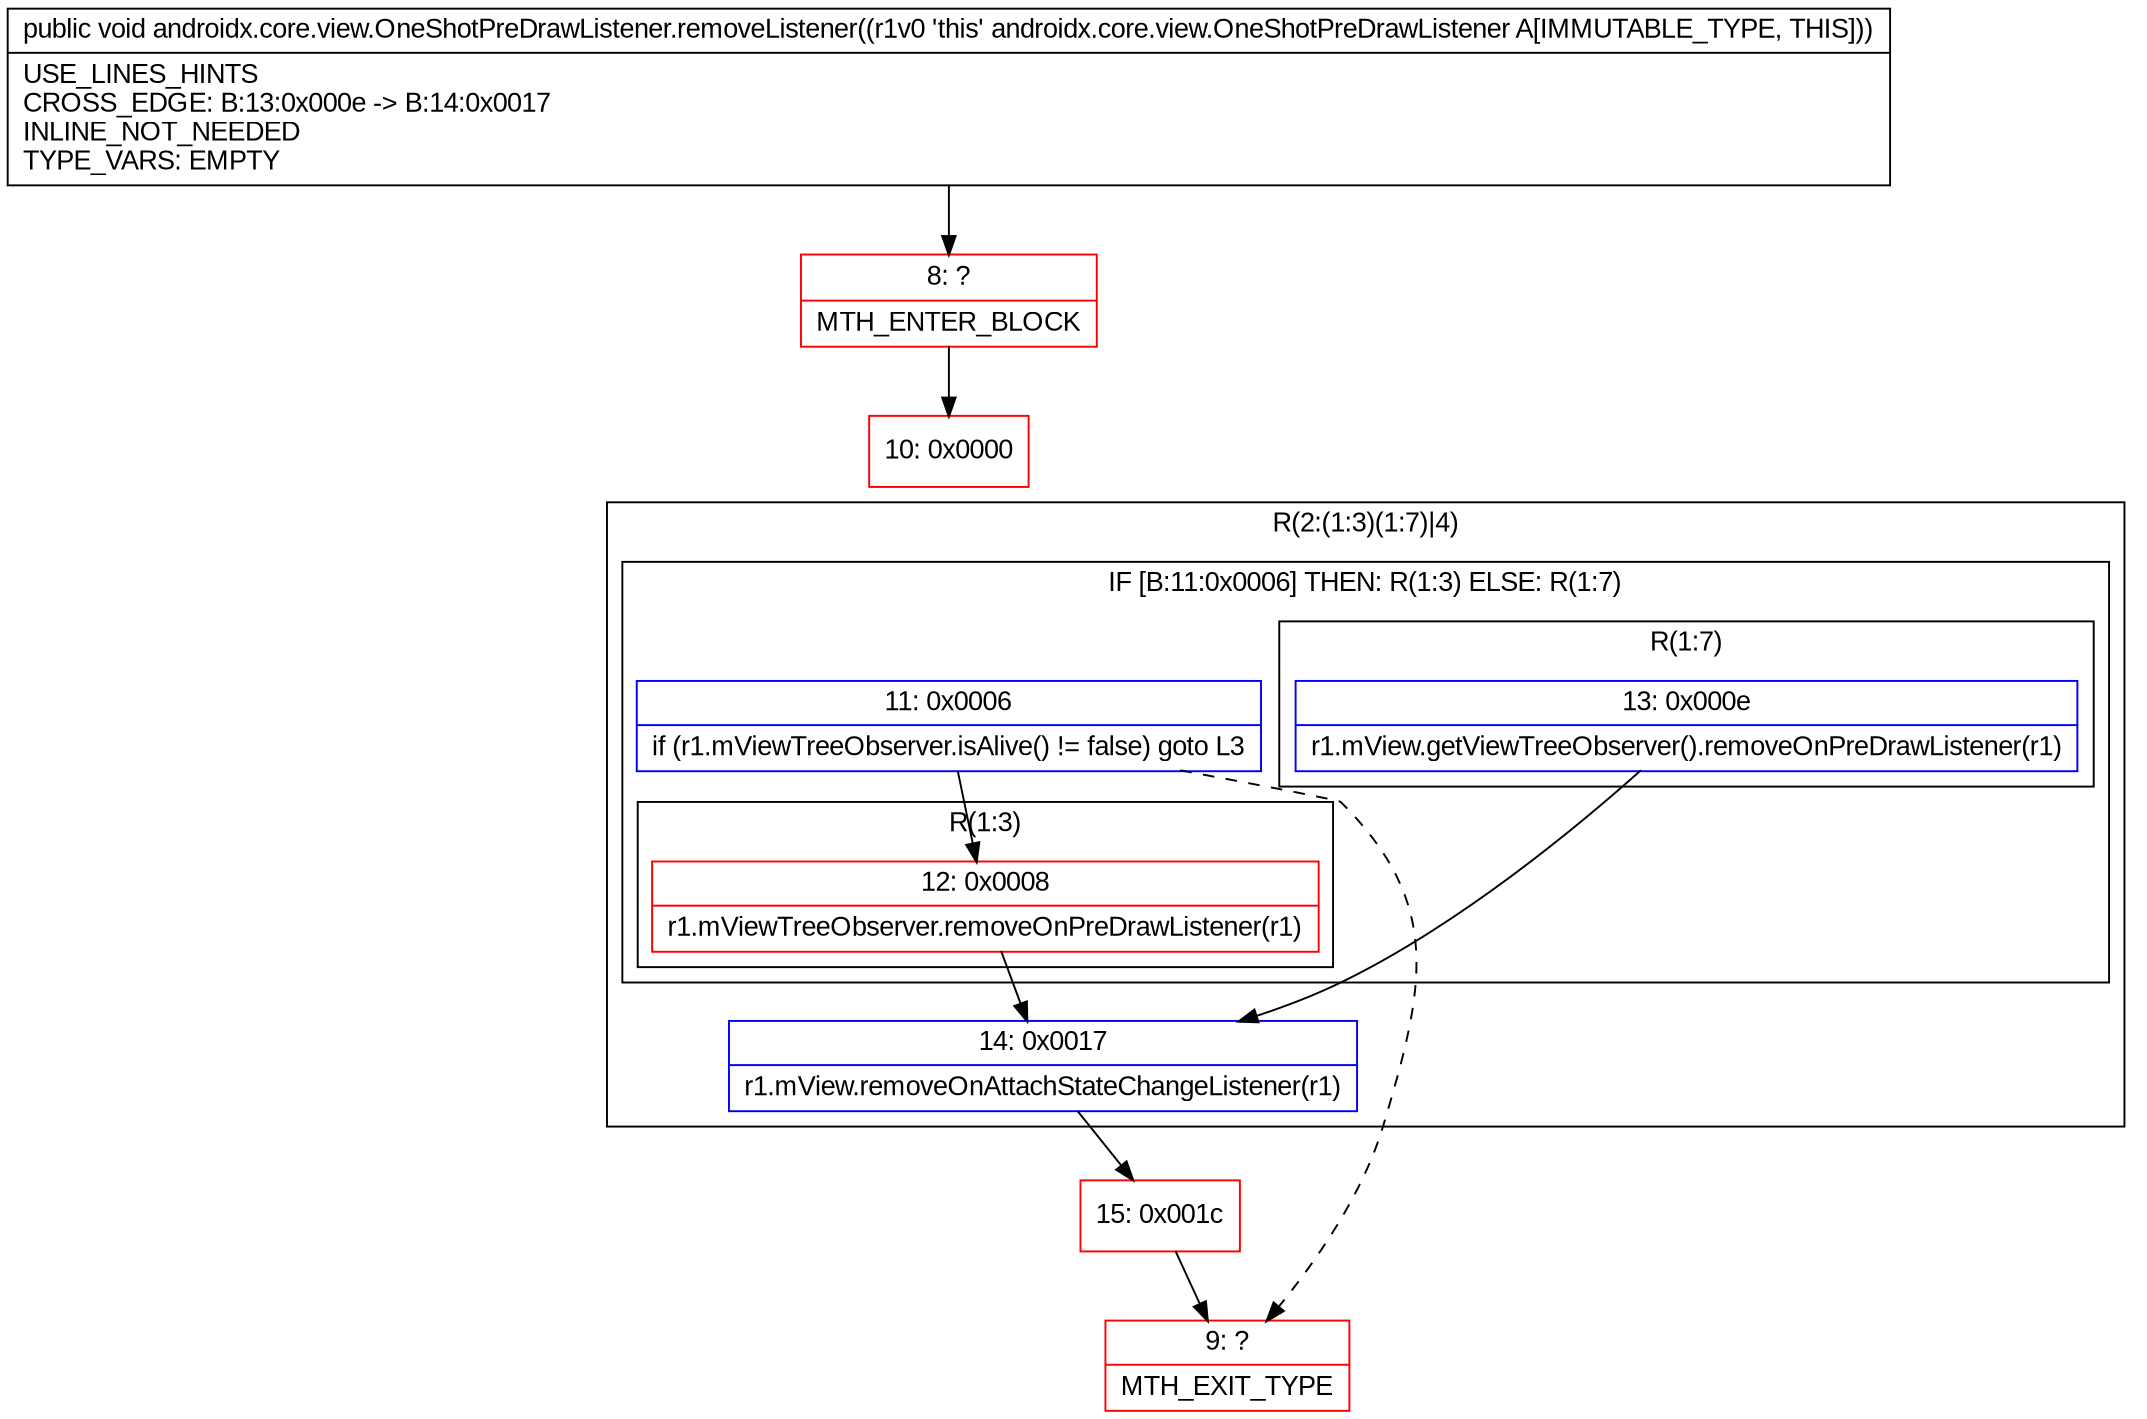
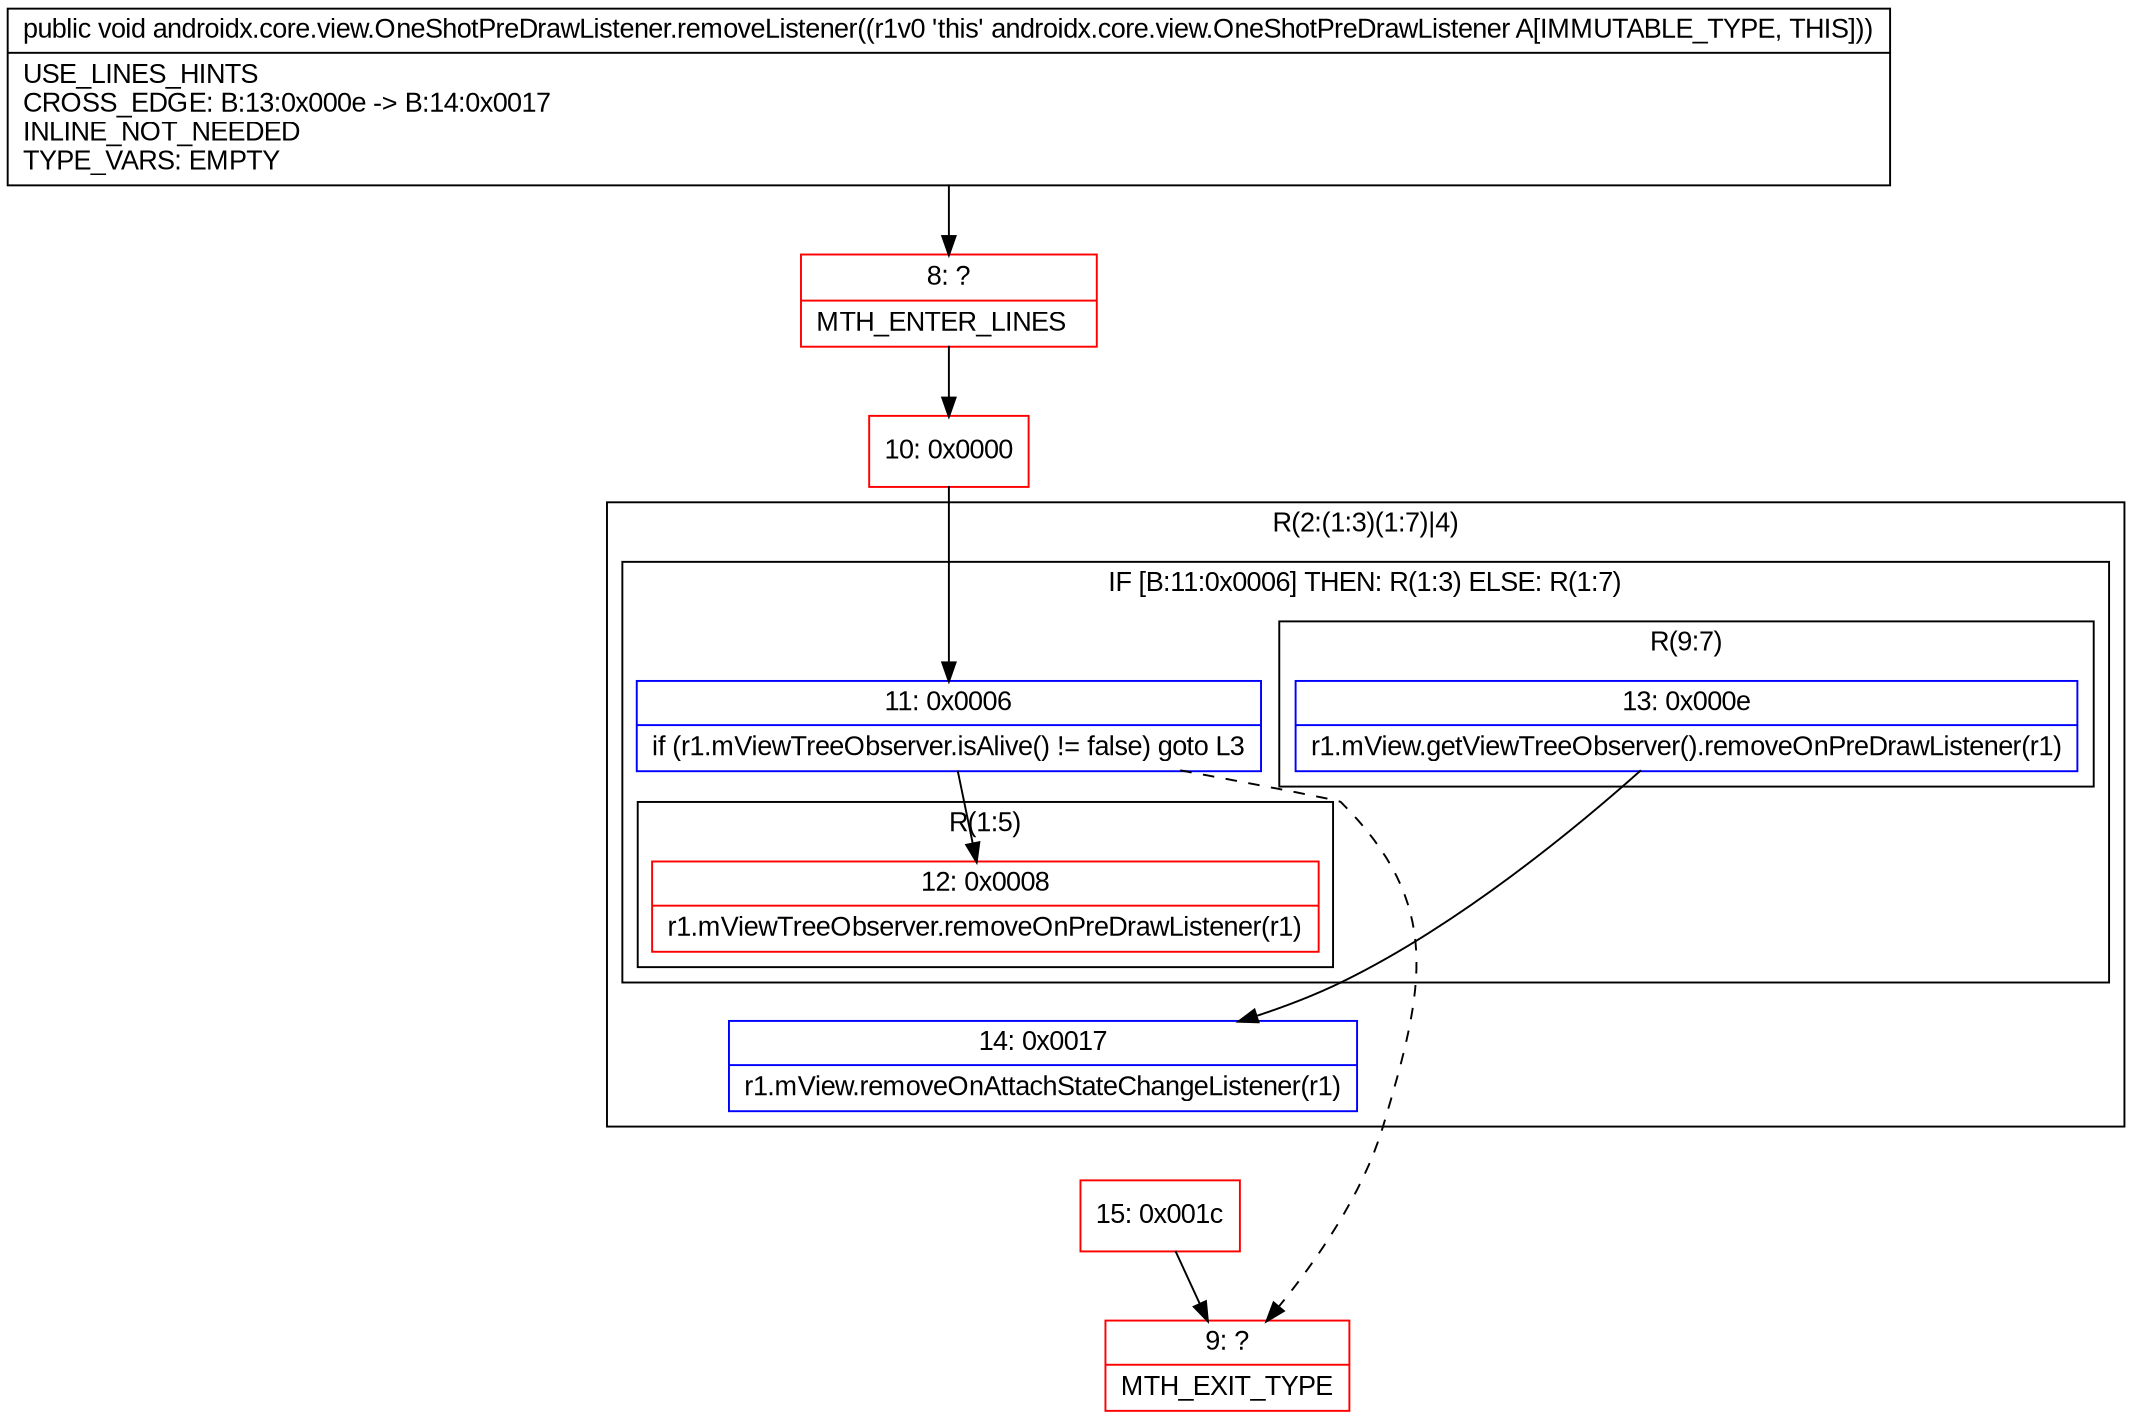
(949, 323) -> (941, 323)
none -> (949, 574)
(1686, 643) -> (1686, 643)
(985, 824) -> (985, 824)
(1011, 977) -> none
(1100, 1139) -> none
